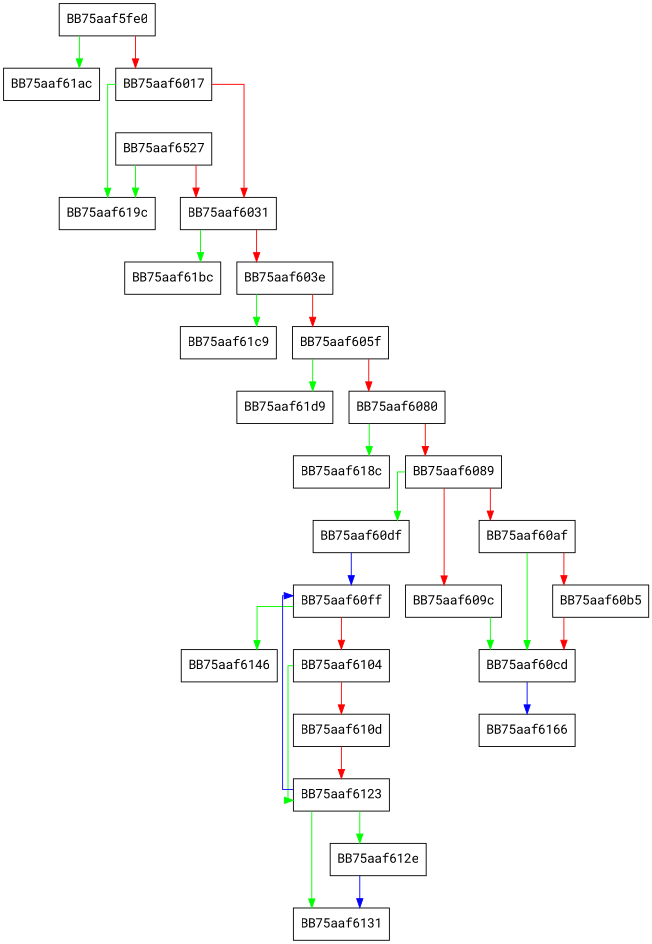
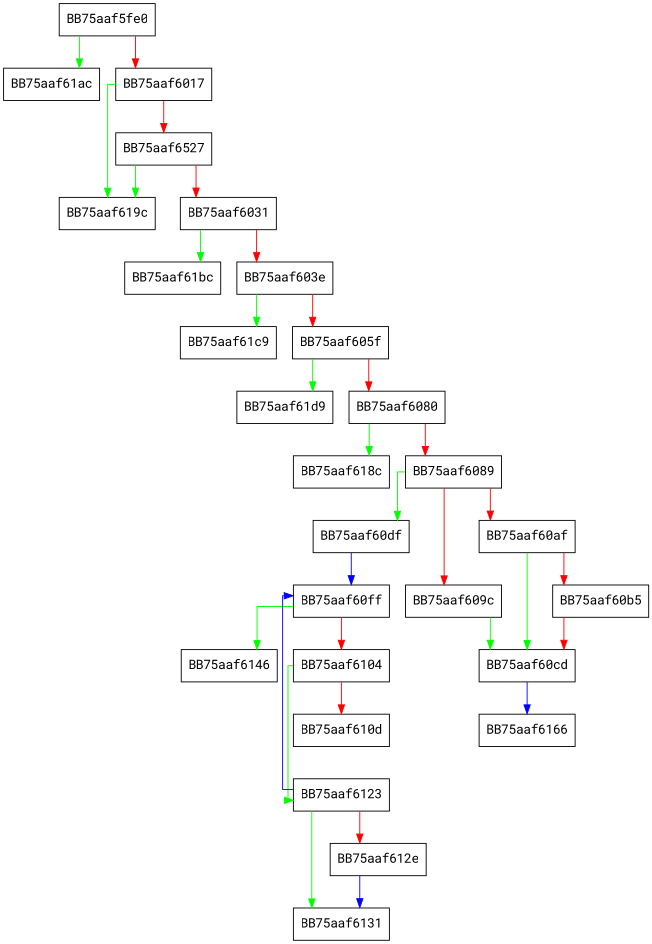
(244, 120) -> (164, 112)
(341, 758) -> none
(360, 823) -> (360, 823)
